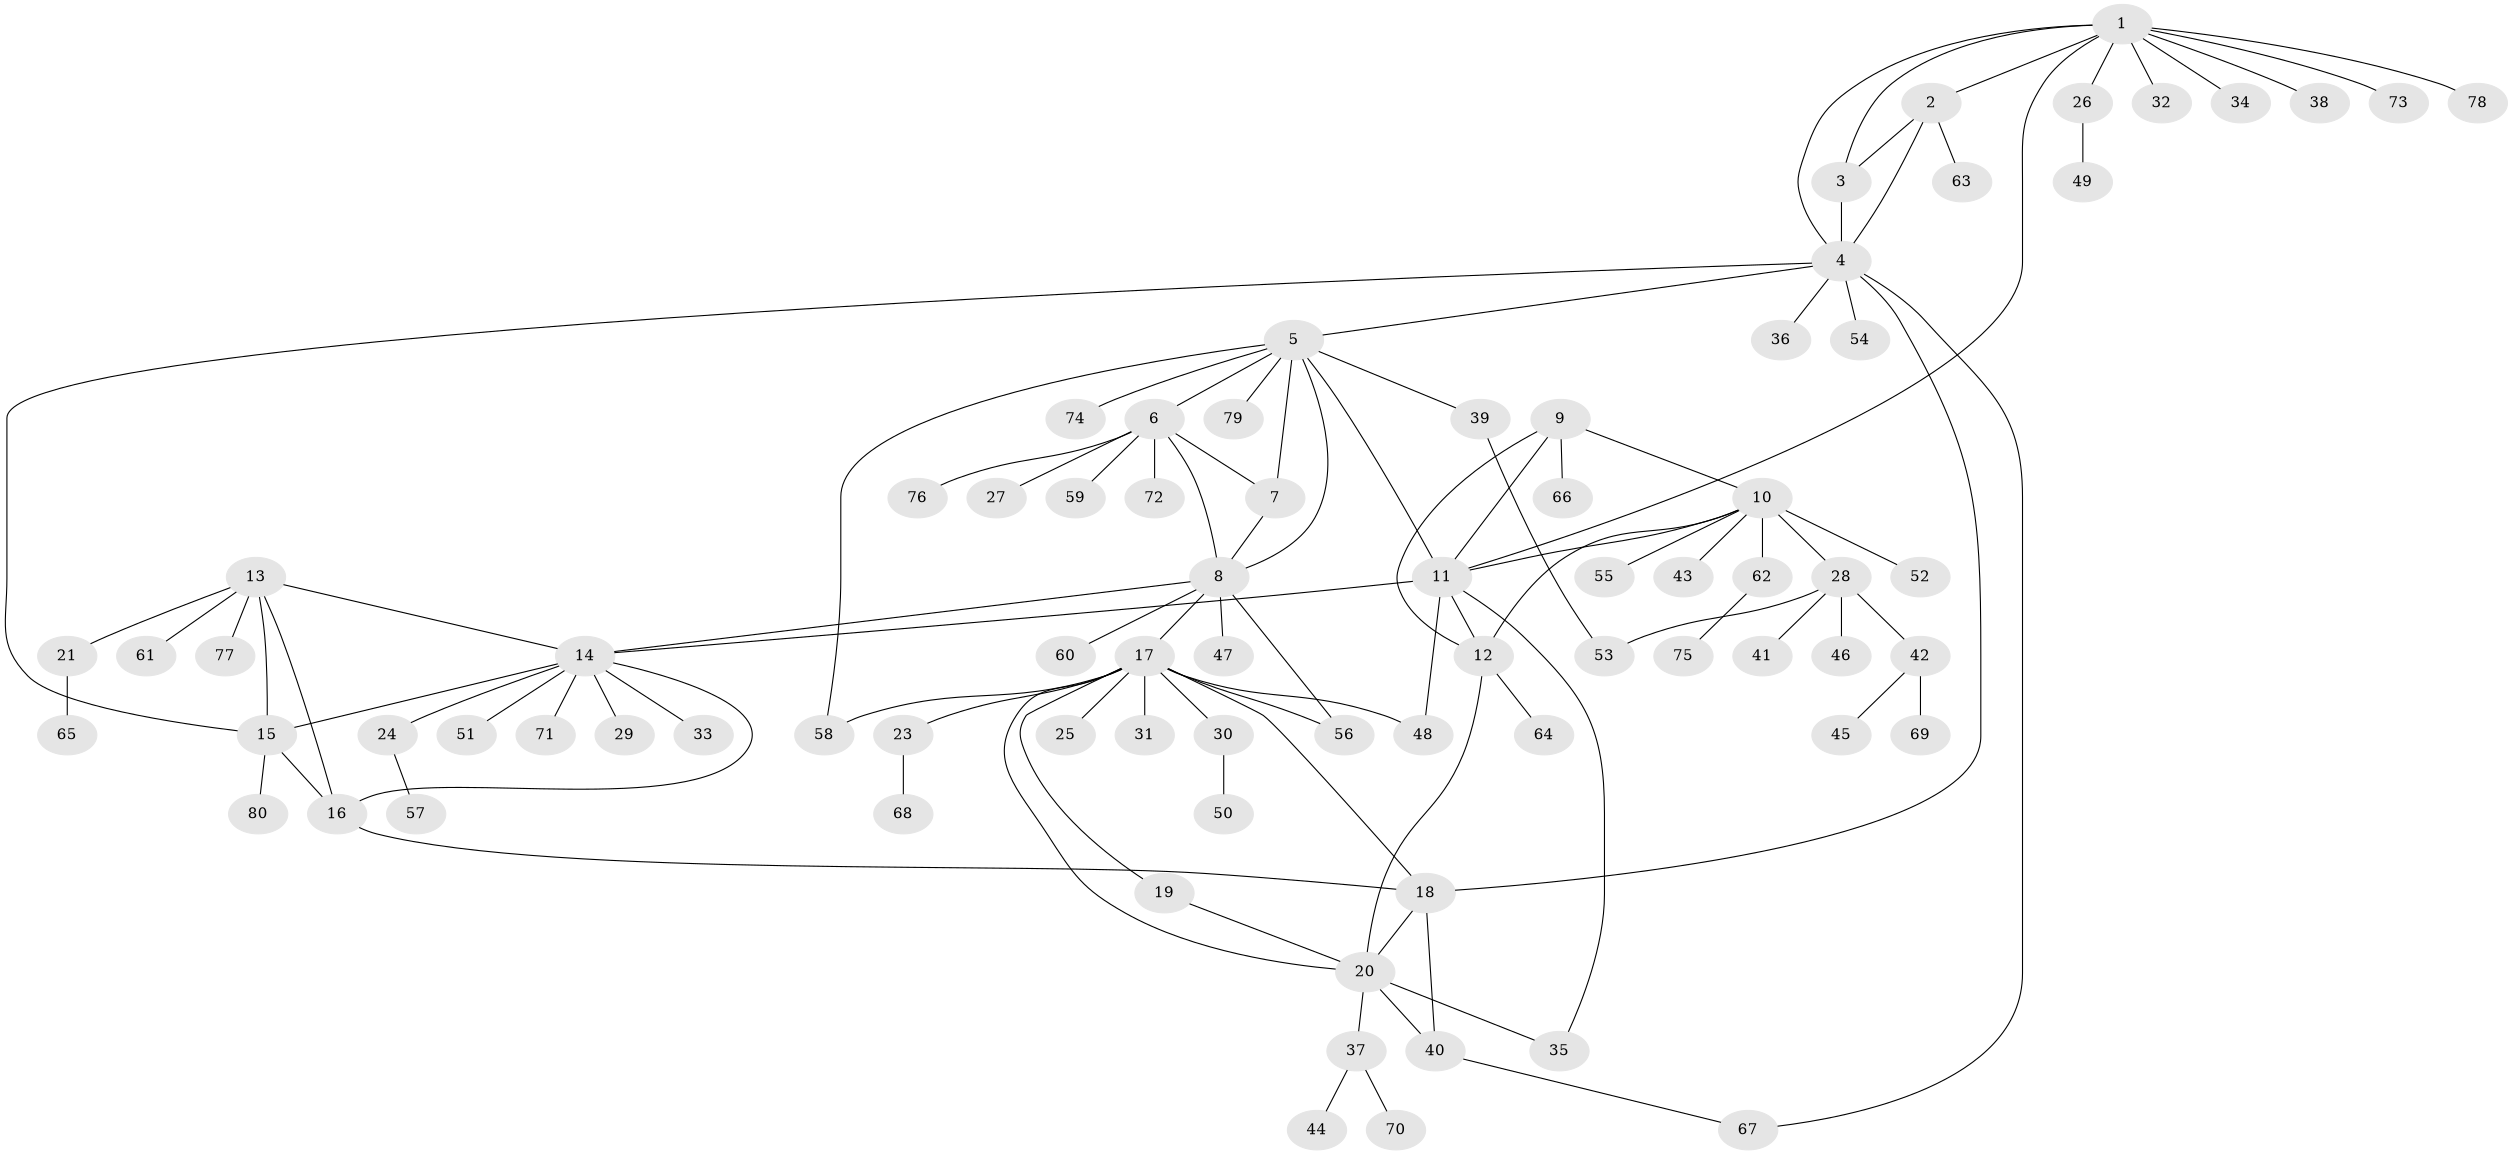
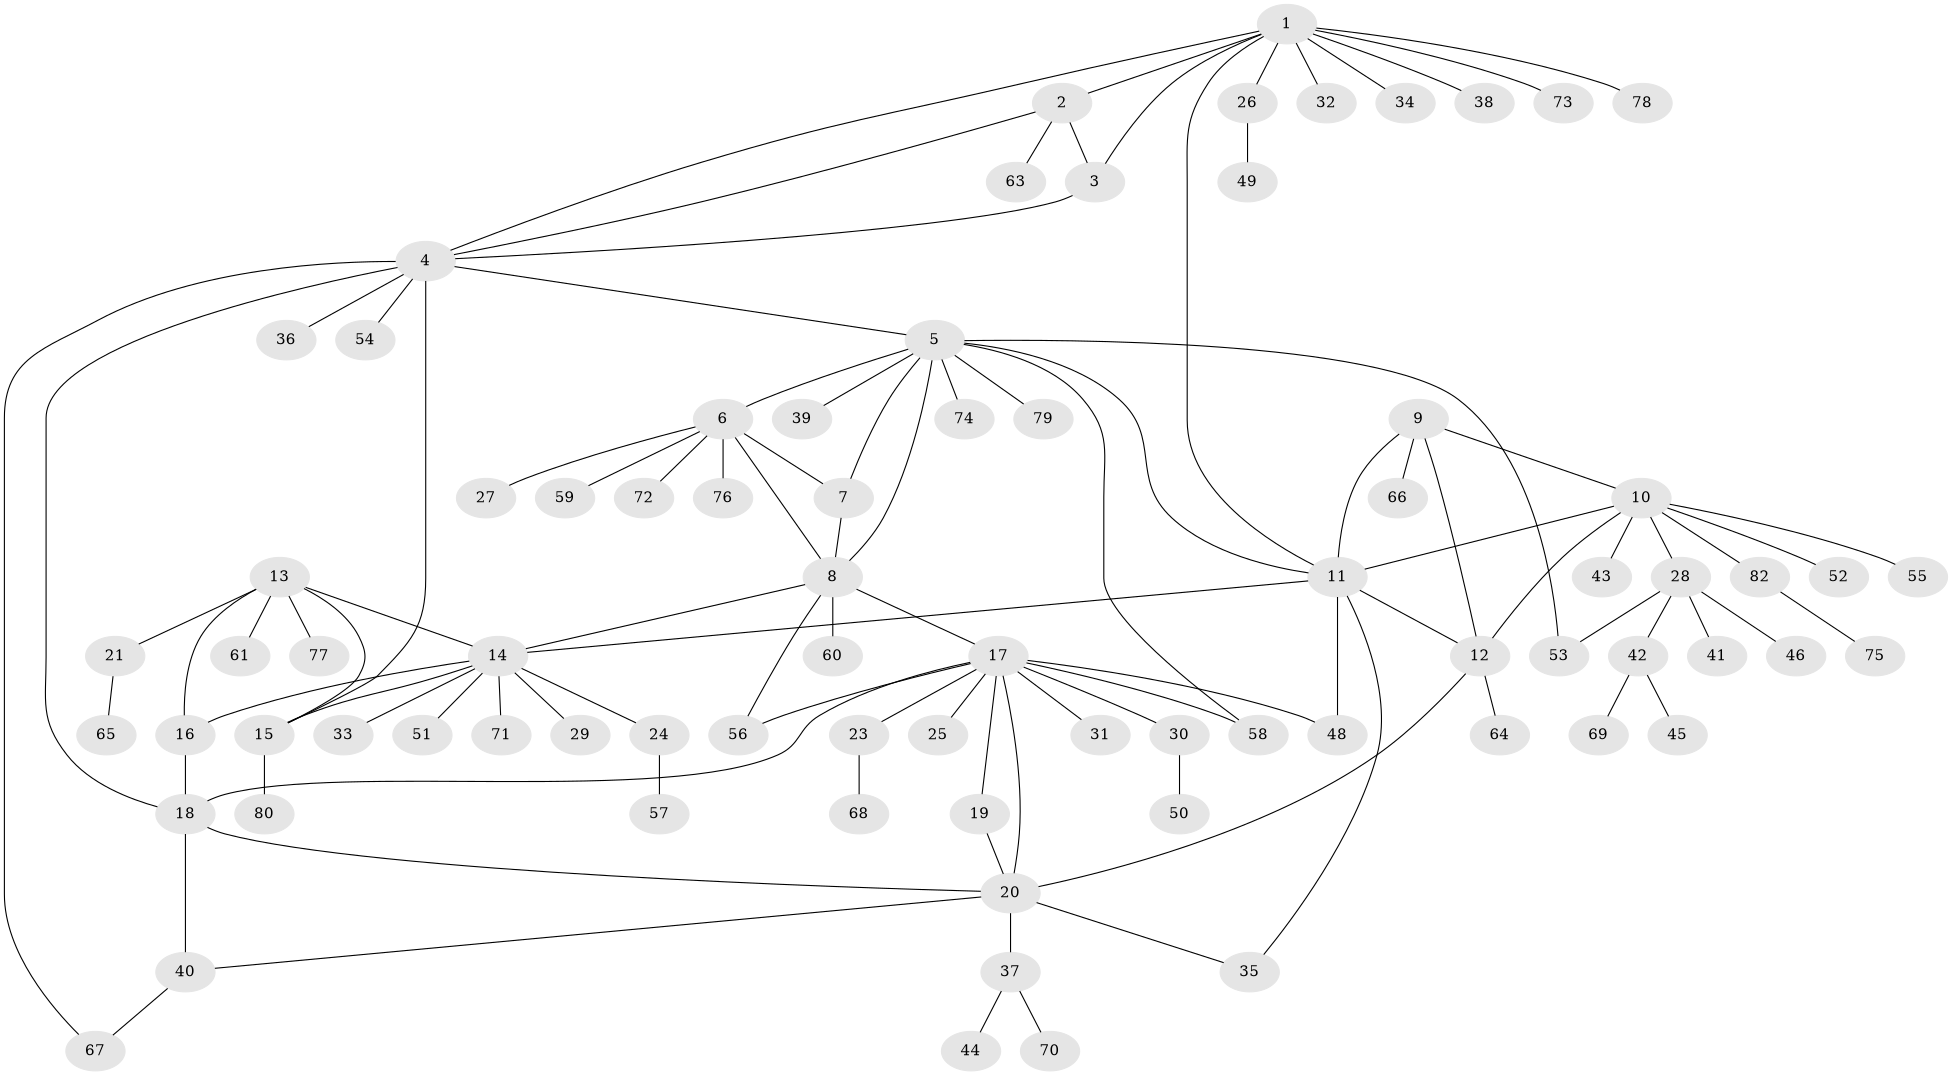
(1532, 536) -> (1346, 362)
(1762, 577) -> (1760, 577)
(1224, 656) -> none
(302, 775) -> none
